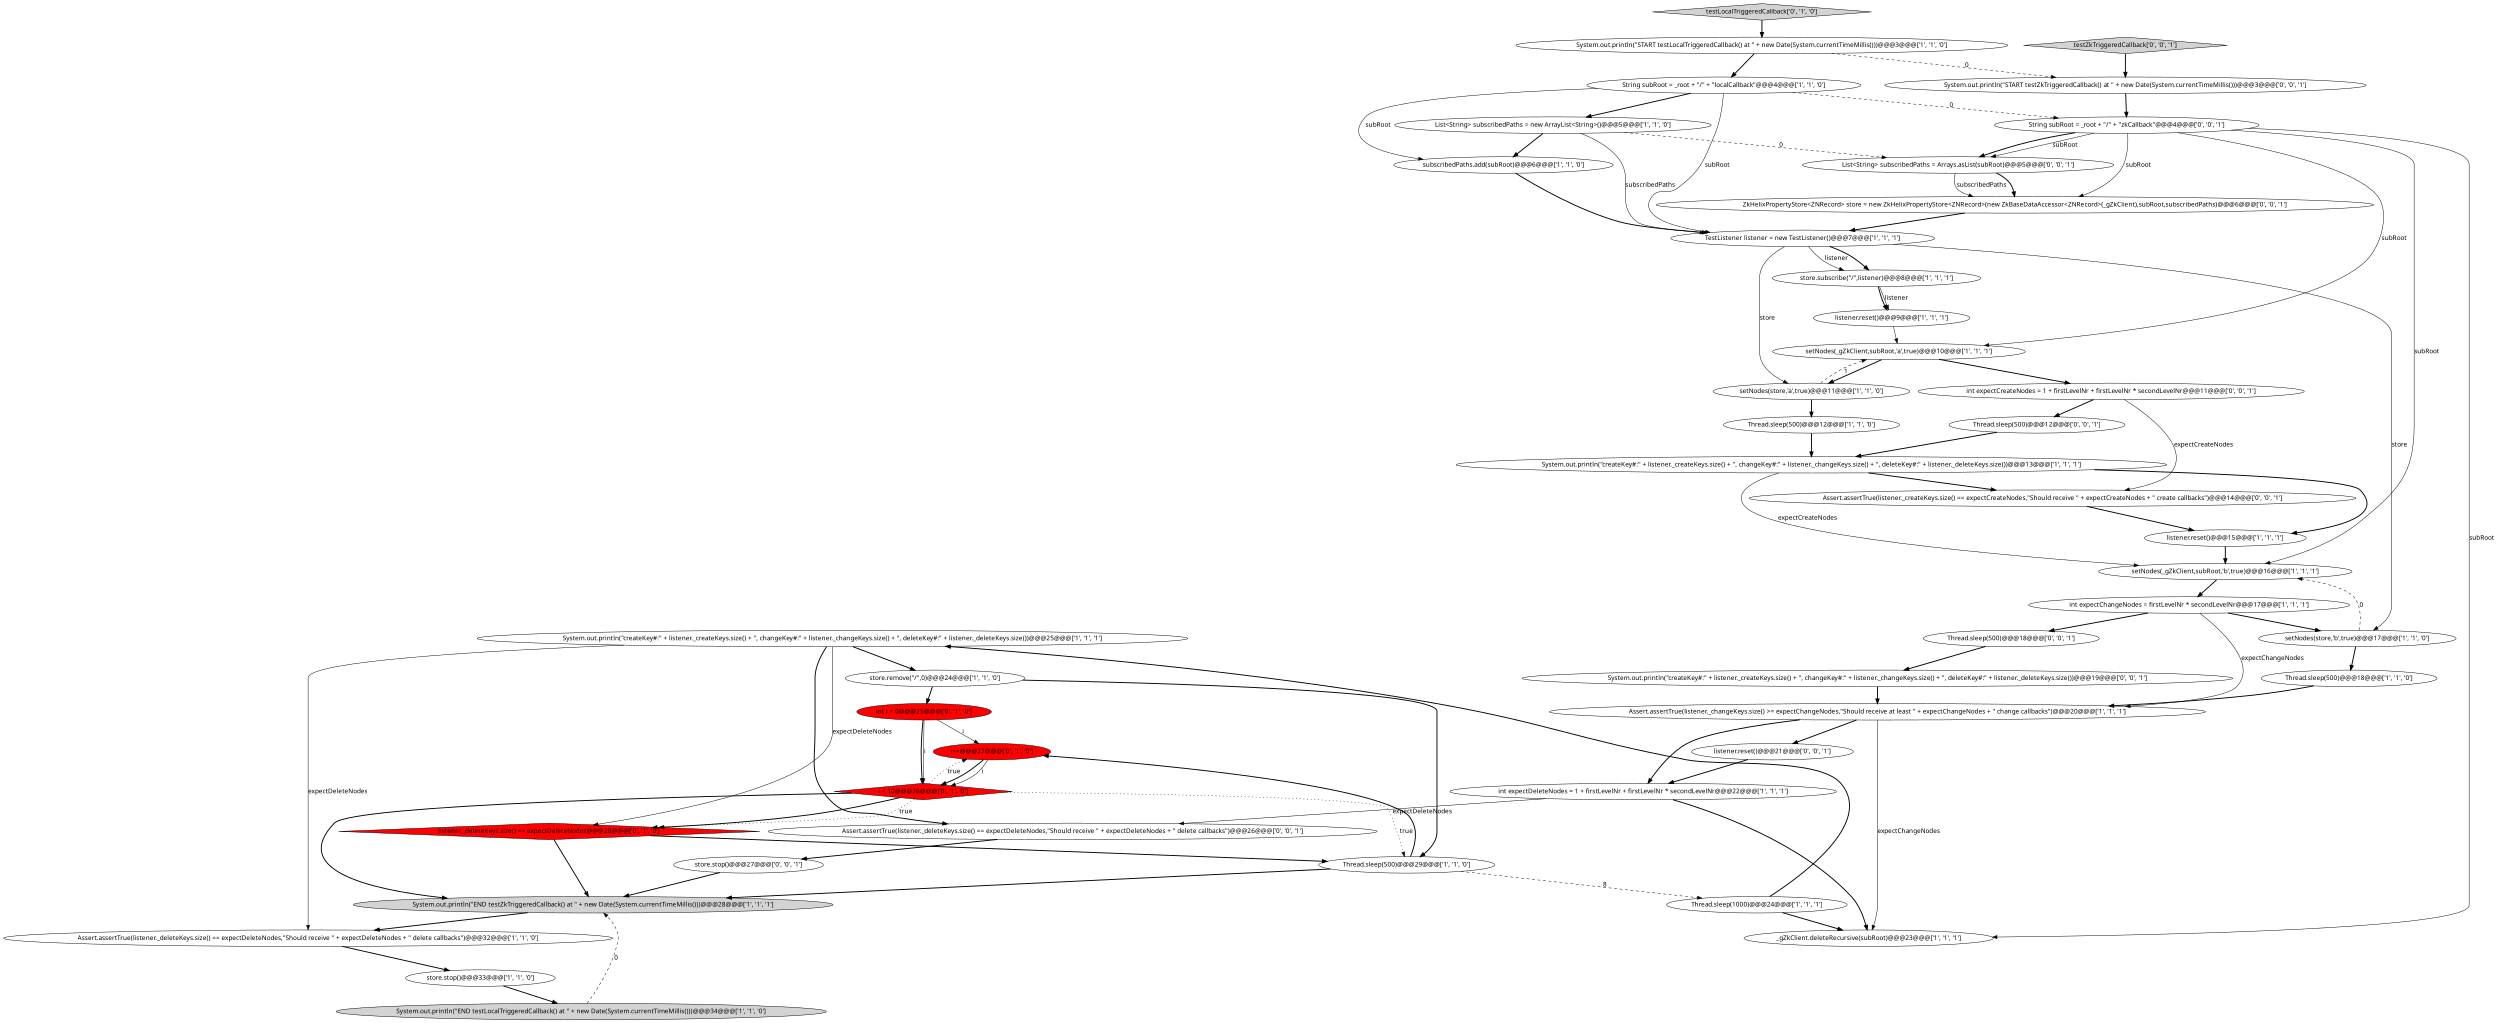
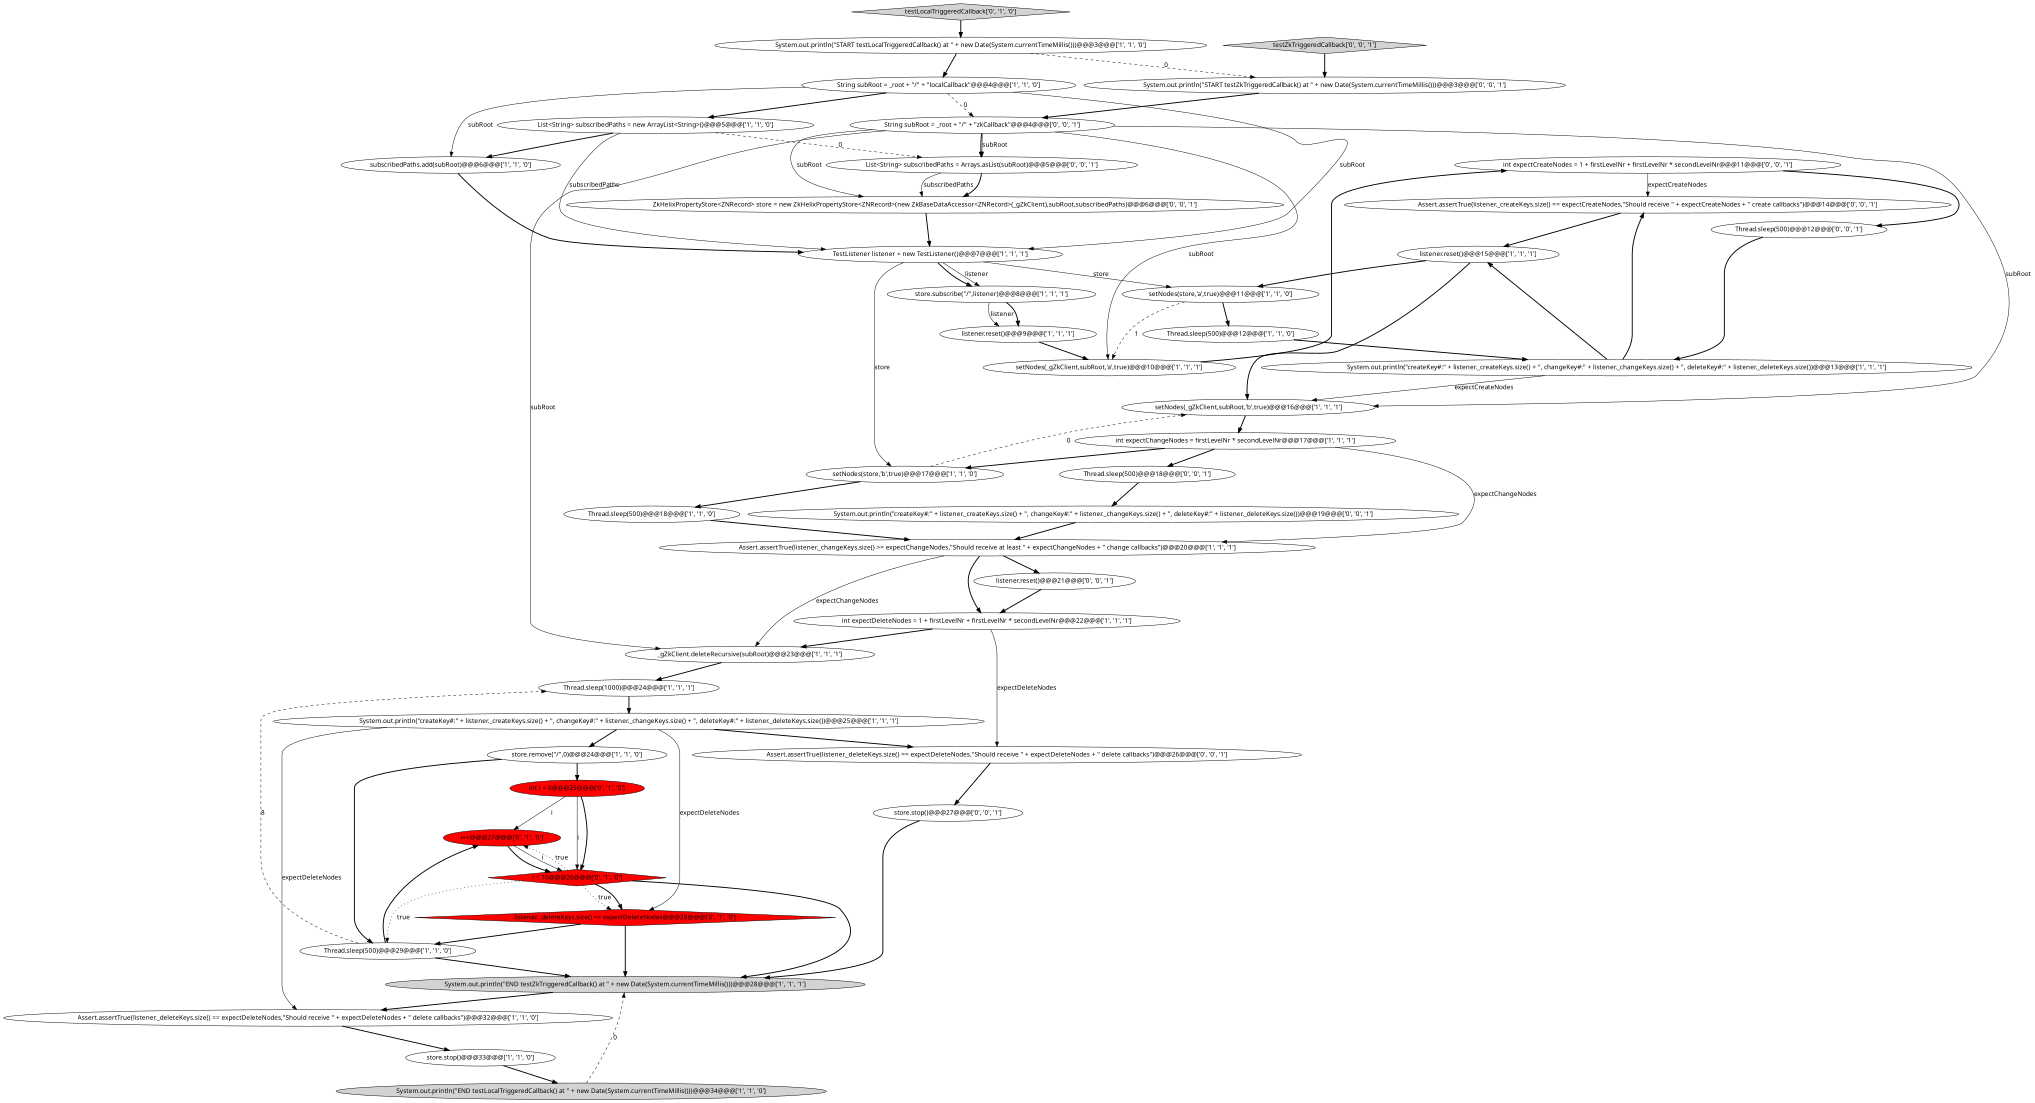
(1895, 333) -> (1061, 350)
(1857, 371) -> (1344, 272)
(1810, 921) -> (691, 671)
